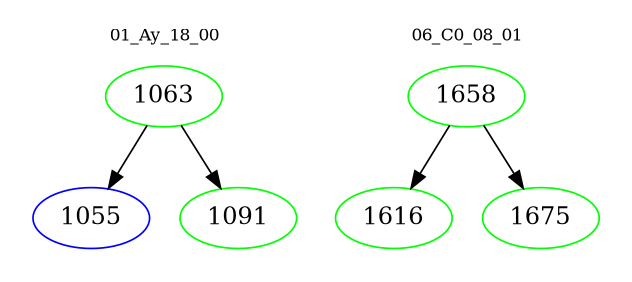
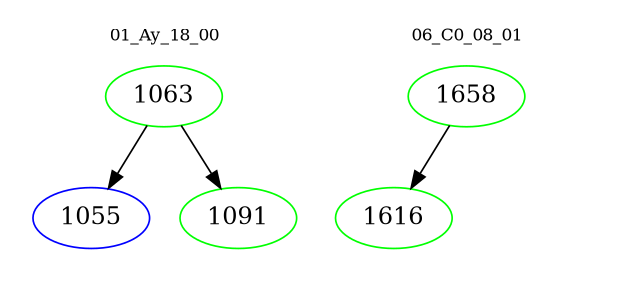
(541, 218) -> none
